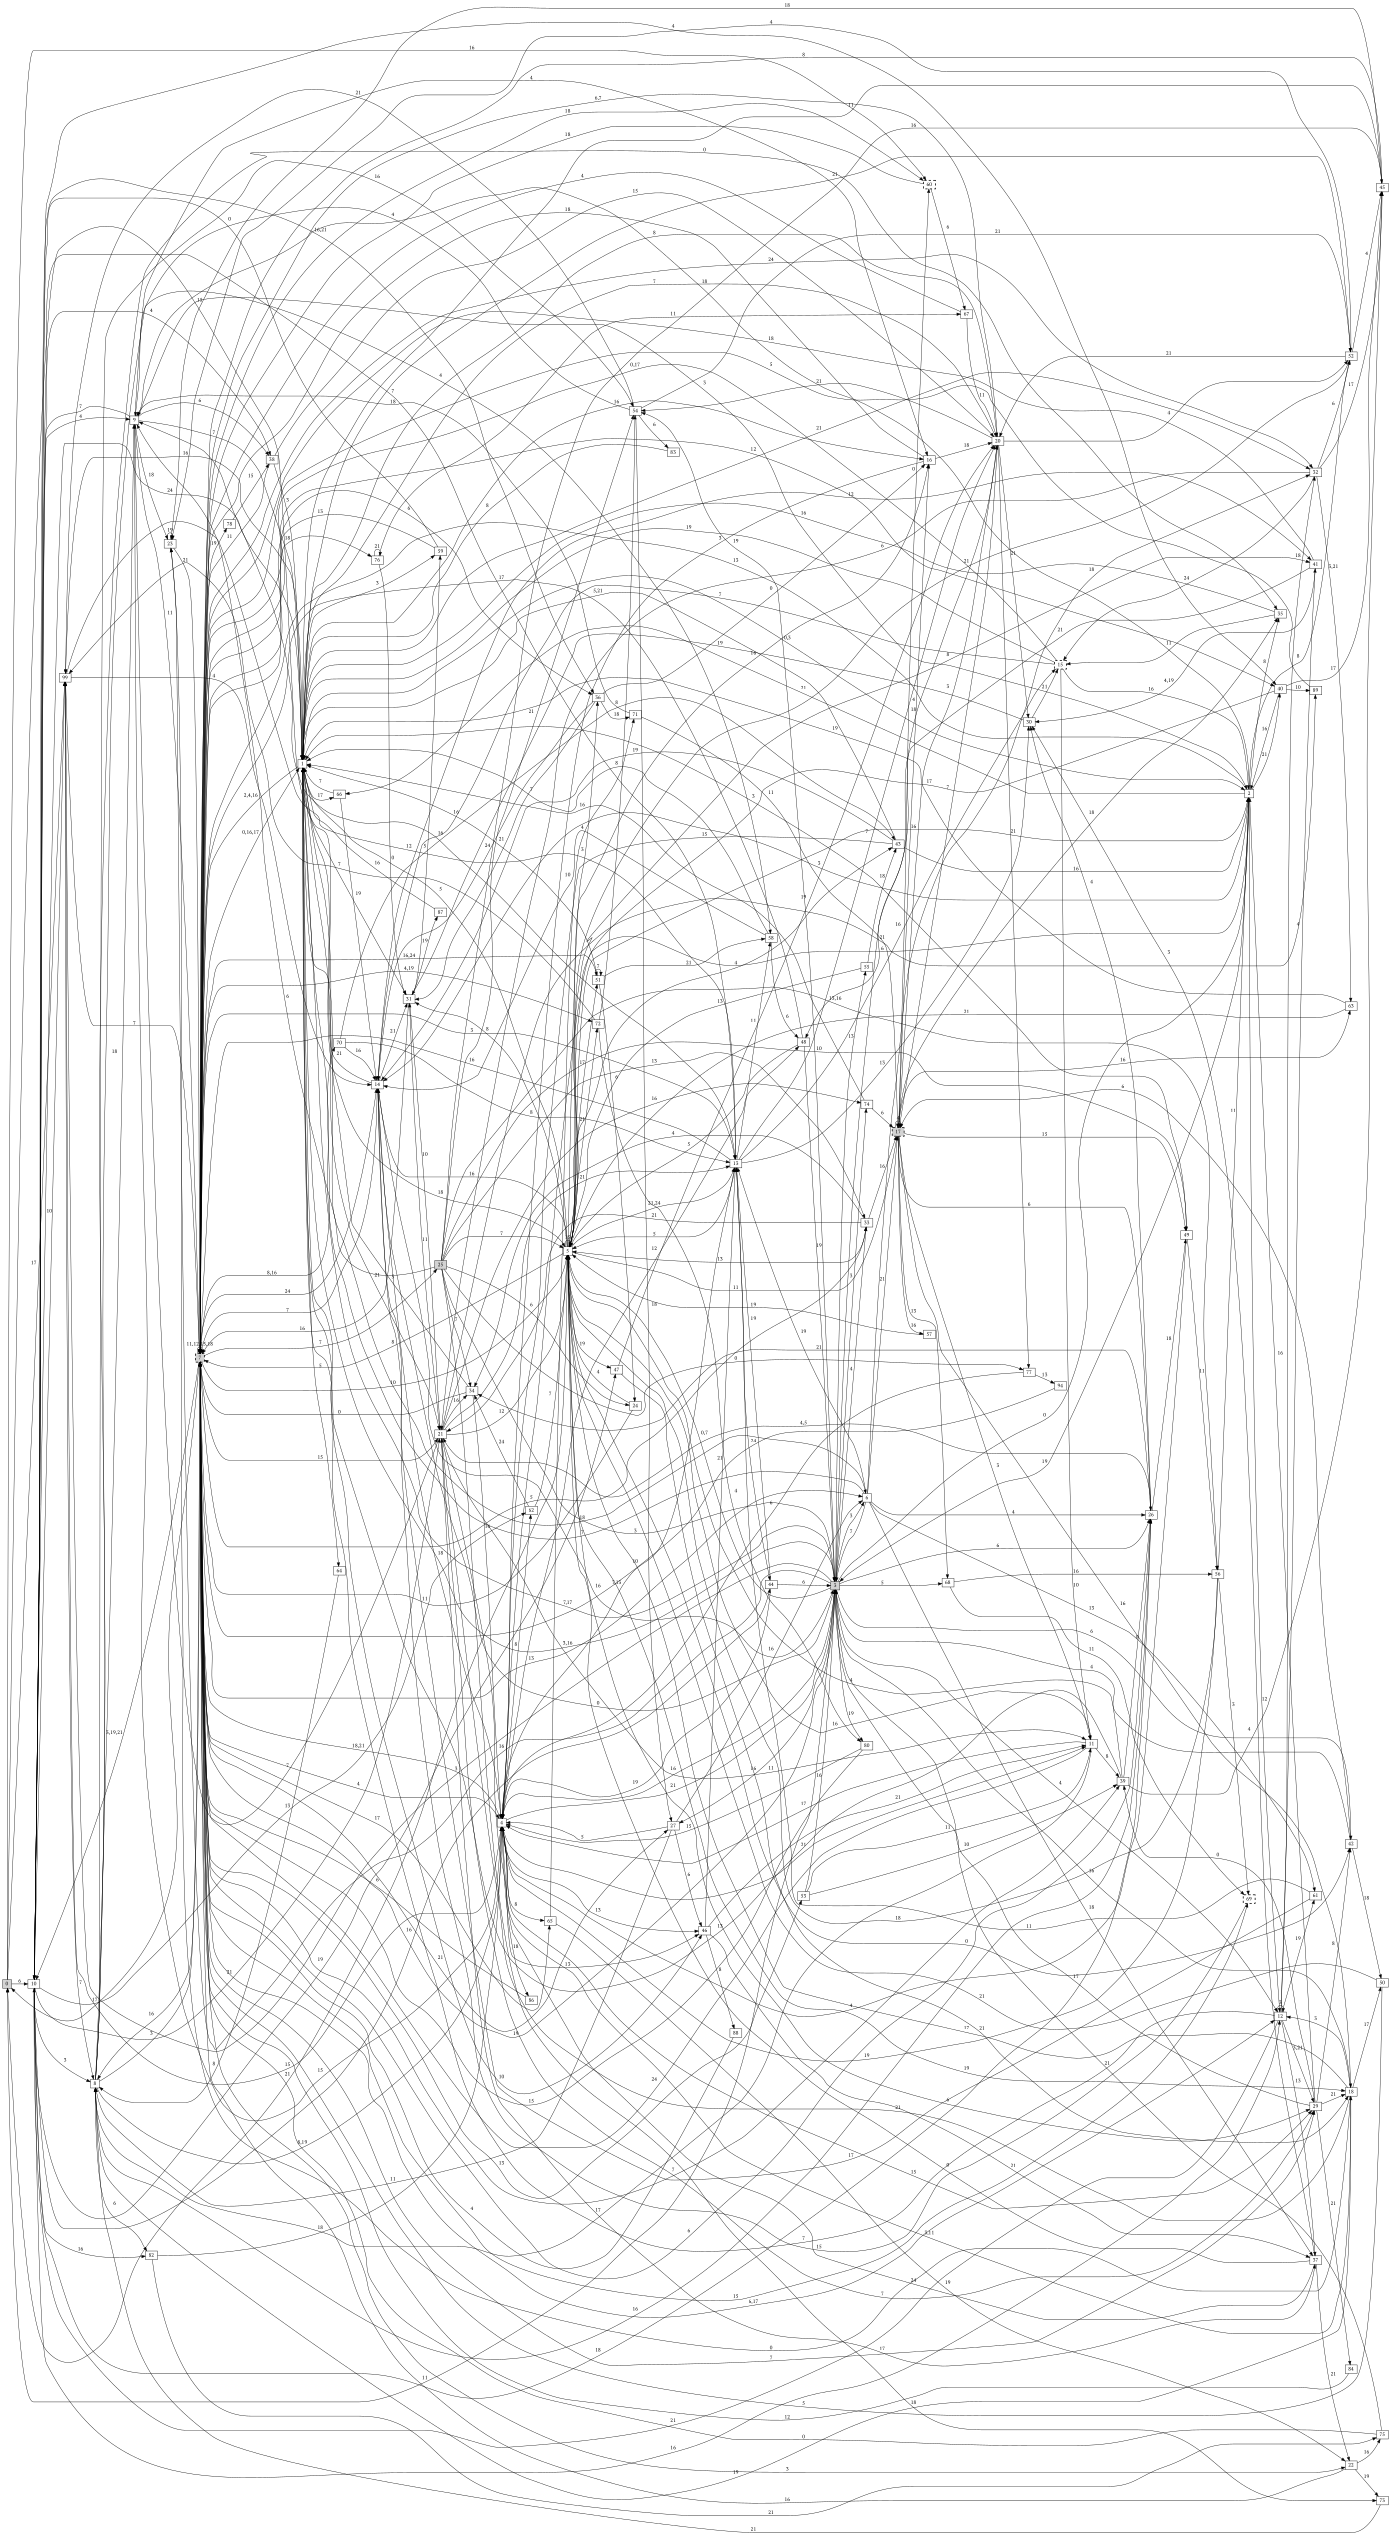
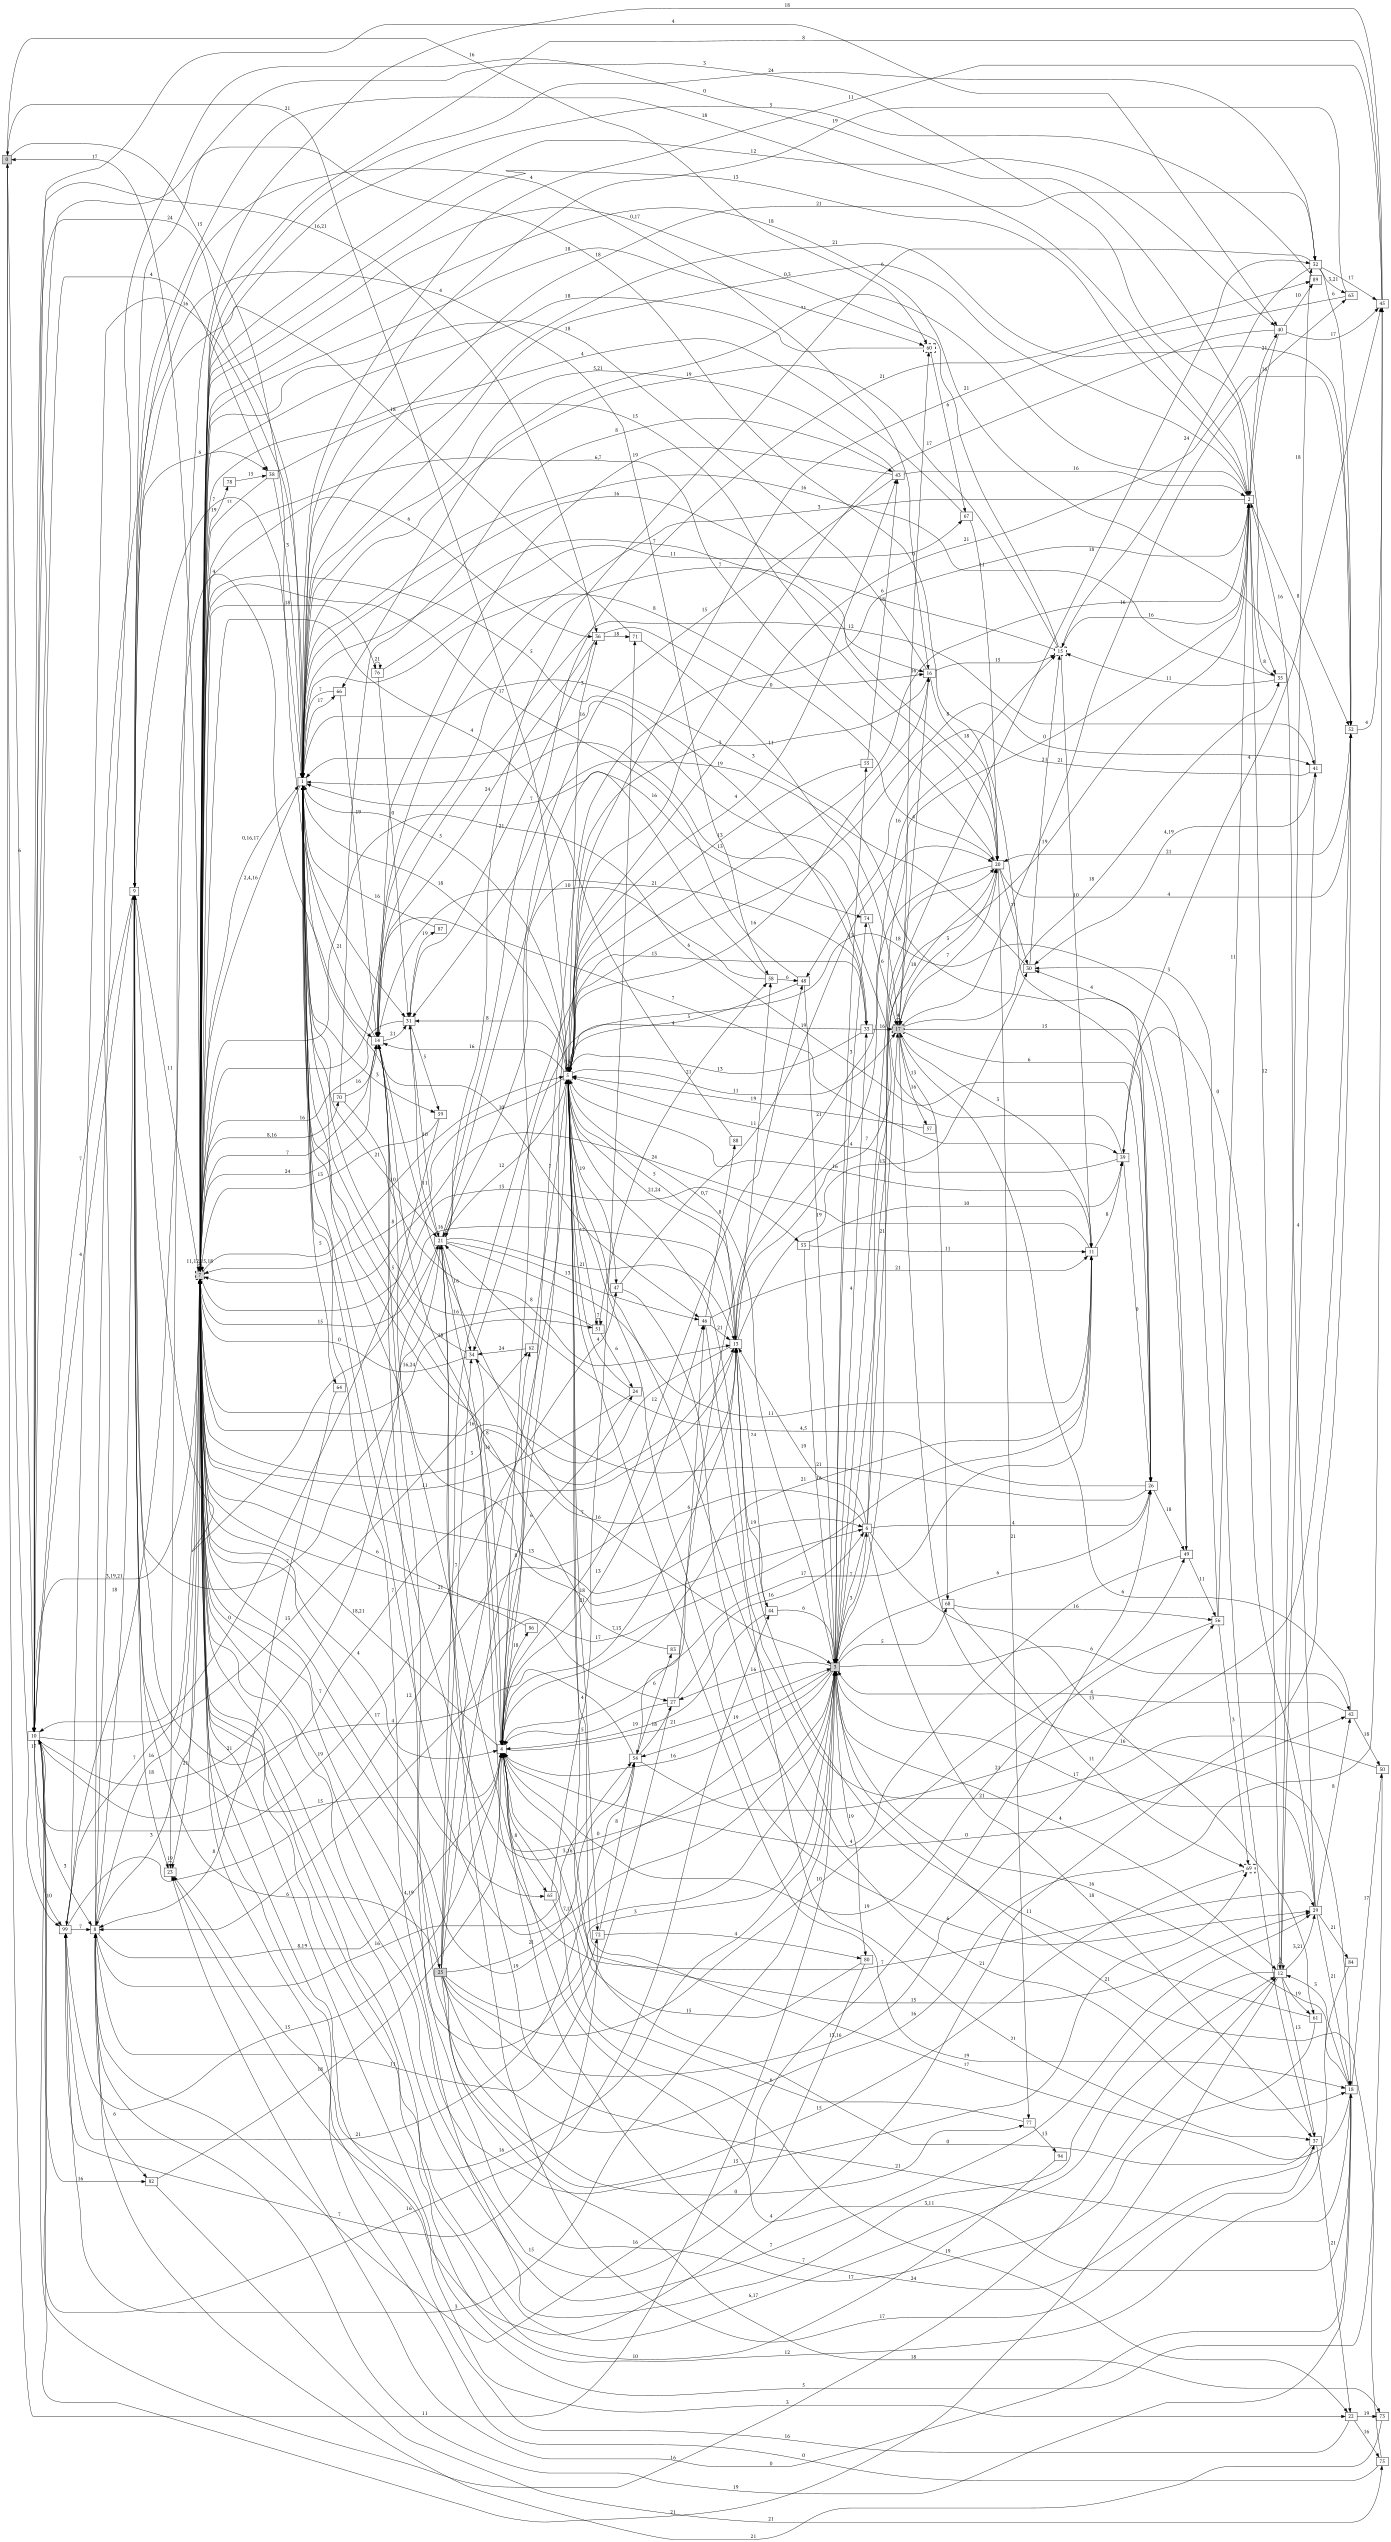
none -> (993, 663)
